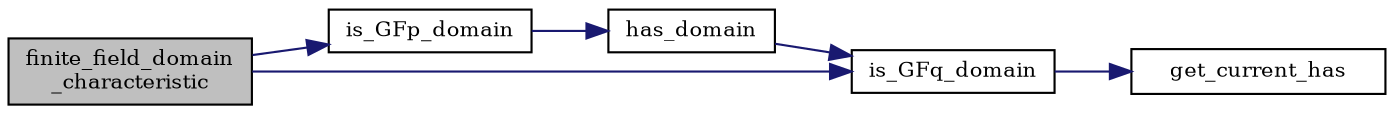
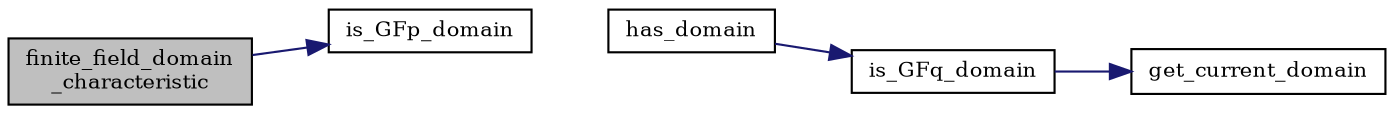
(559, 31) -> none
(541, 72) -> none
(1258, 72) -> (1258, 72)
